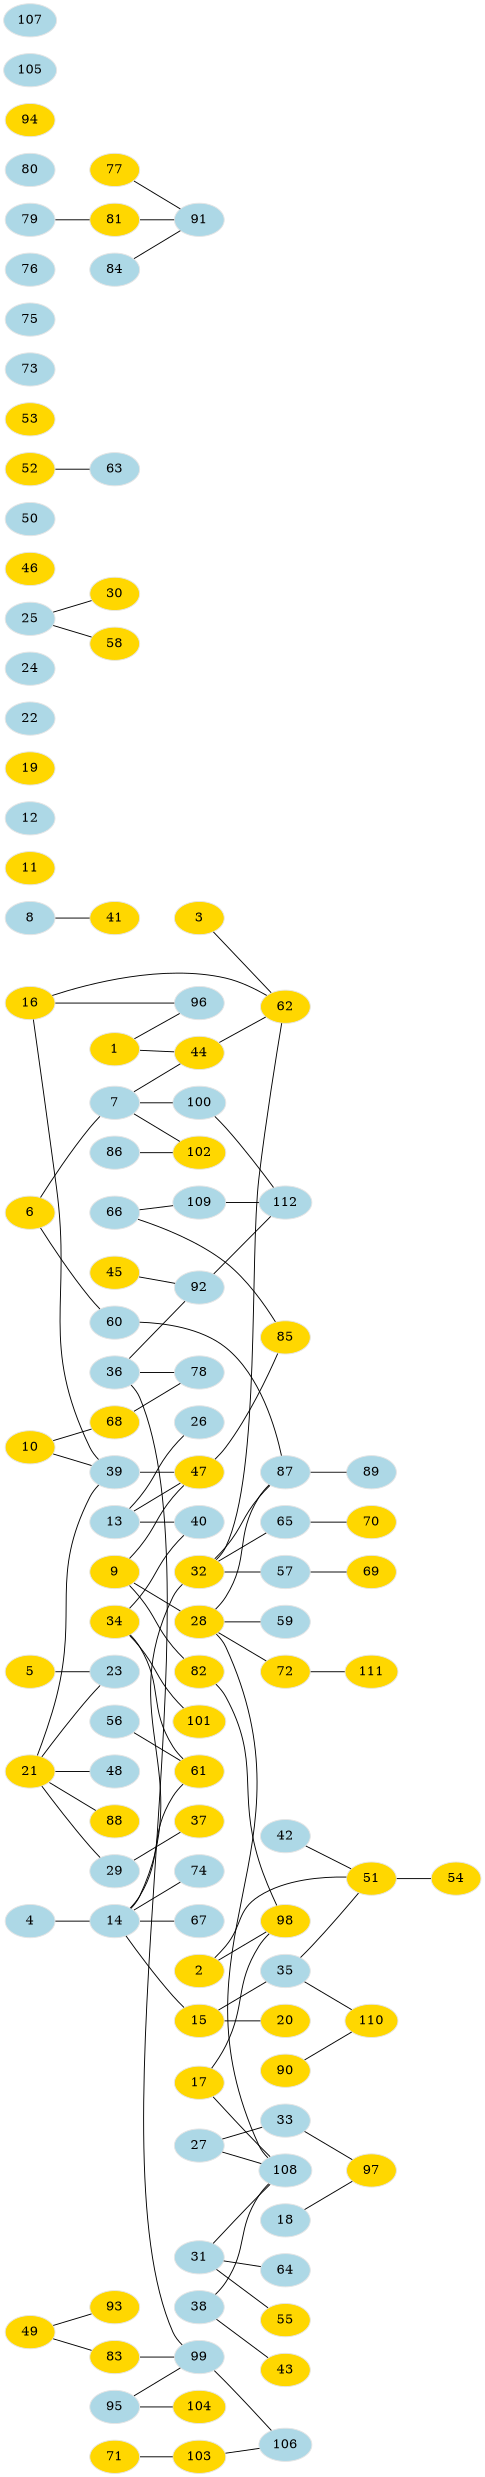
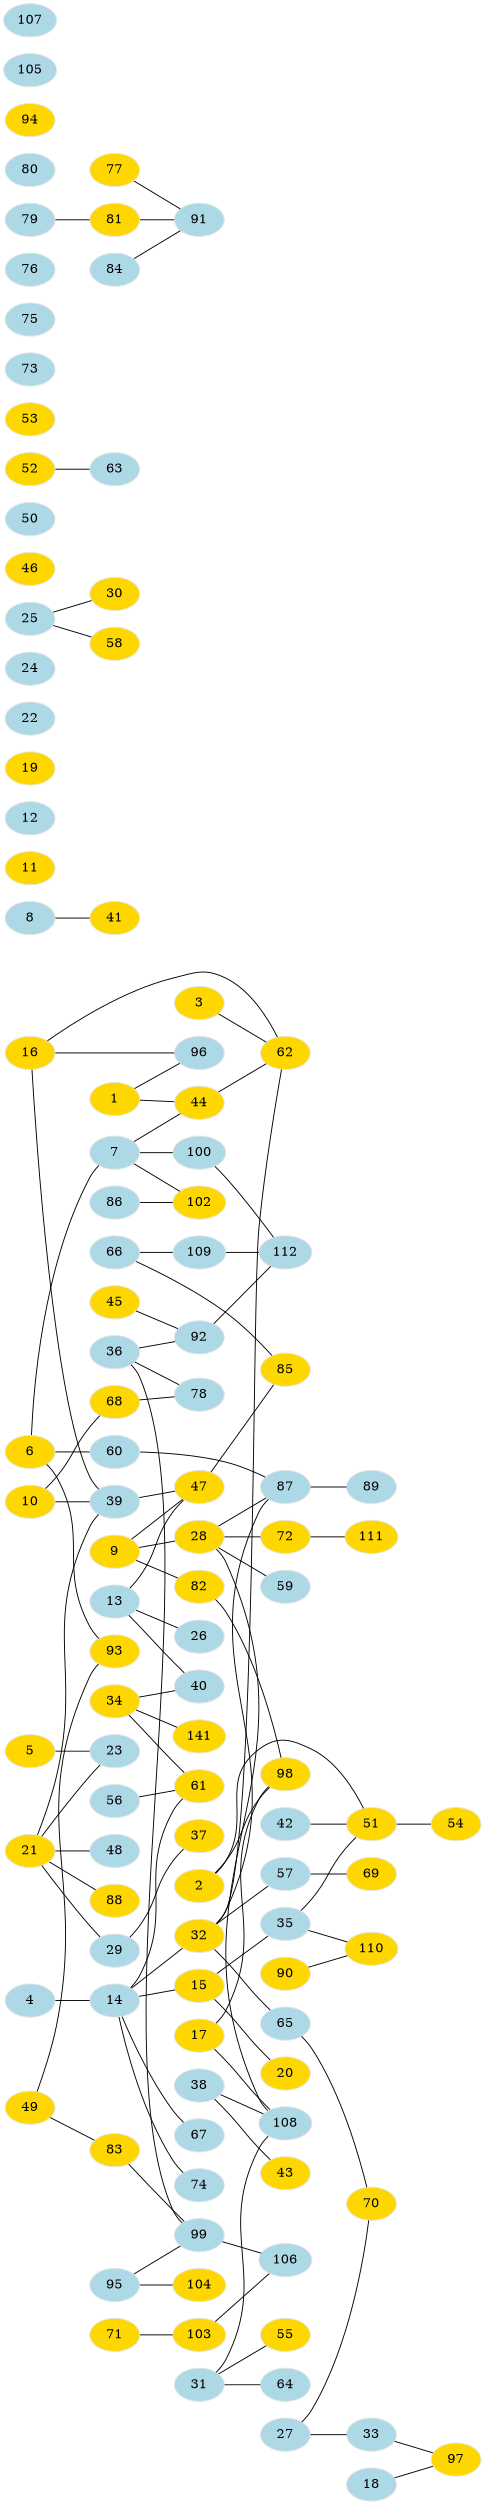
none -> (73, 1551)
(199, 1722) -> (199, 1736)
(242, 2158) -> (347, 2325)
